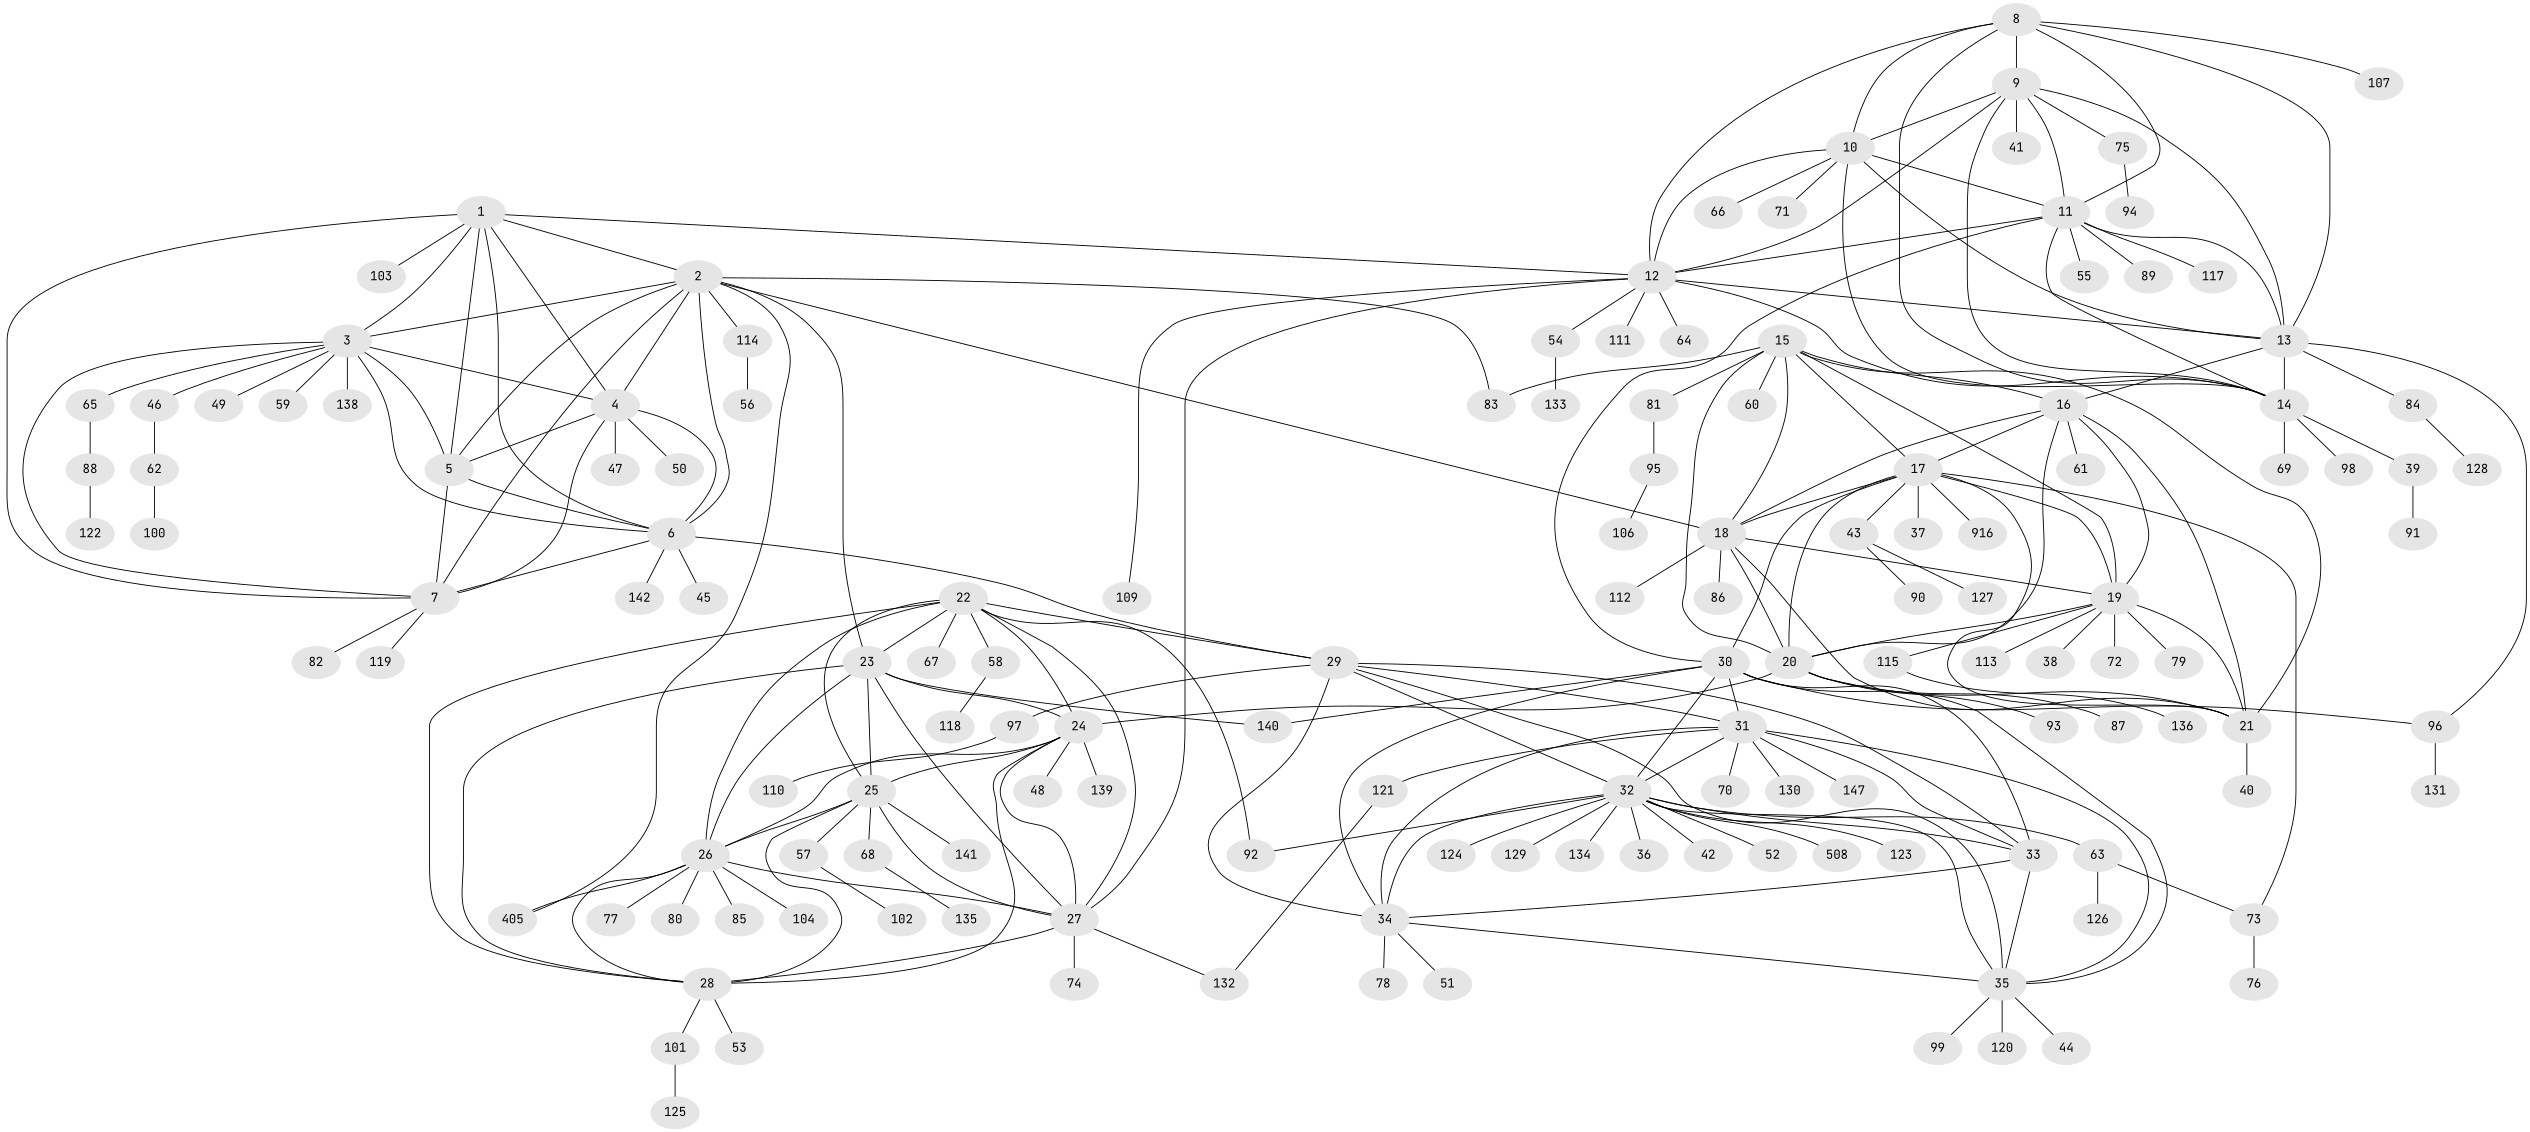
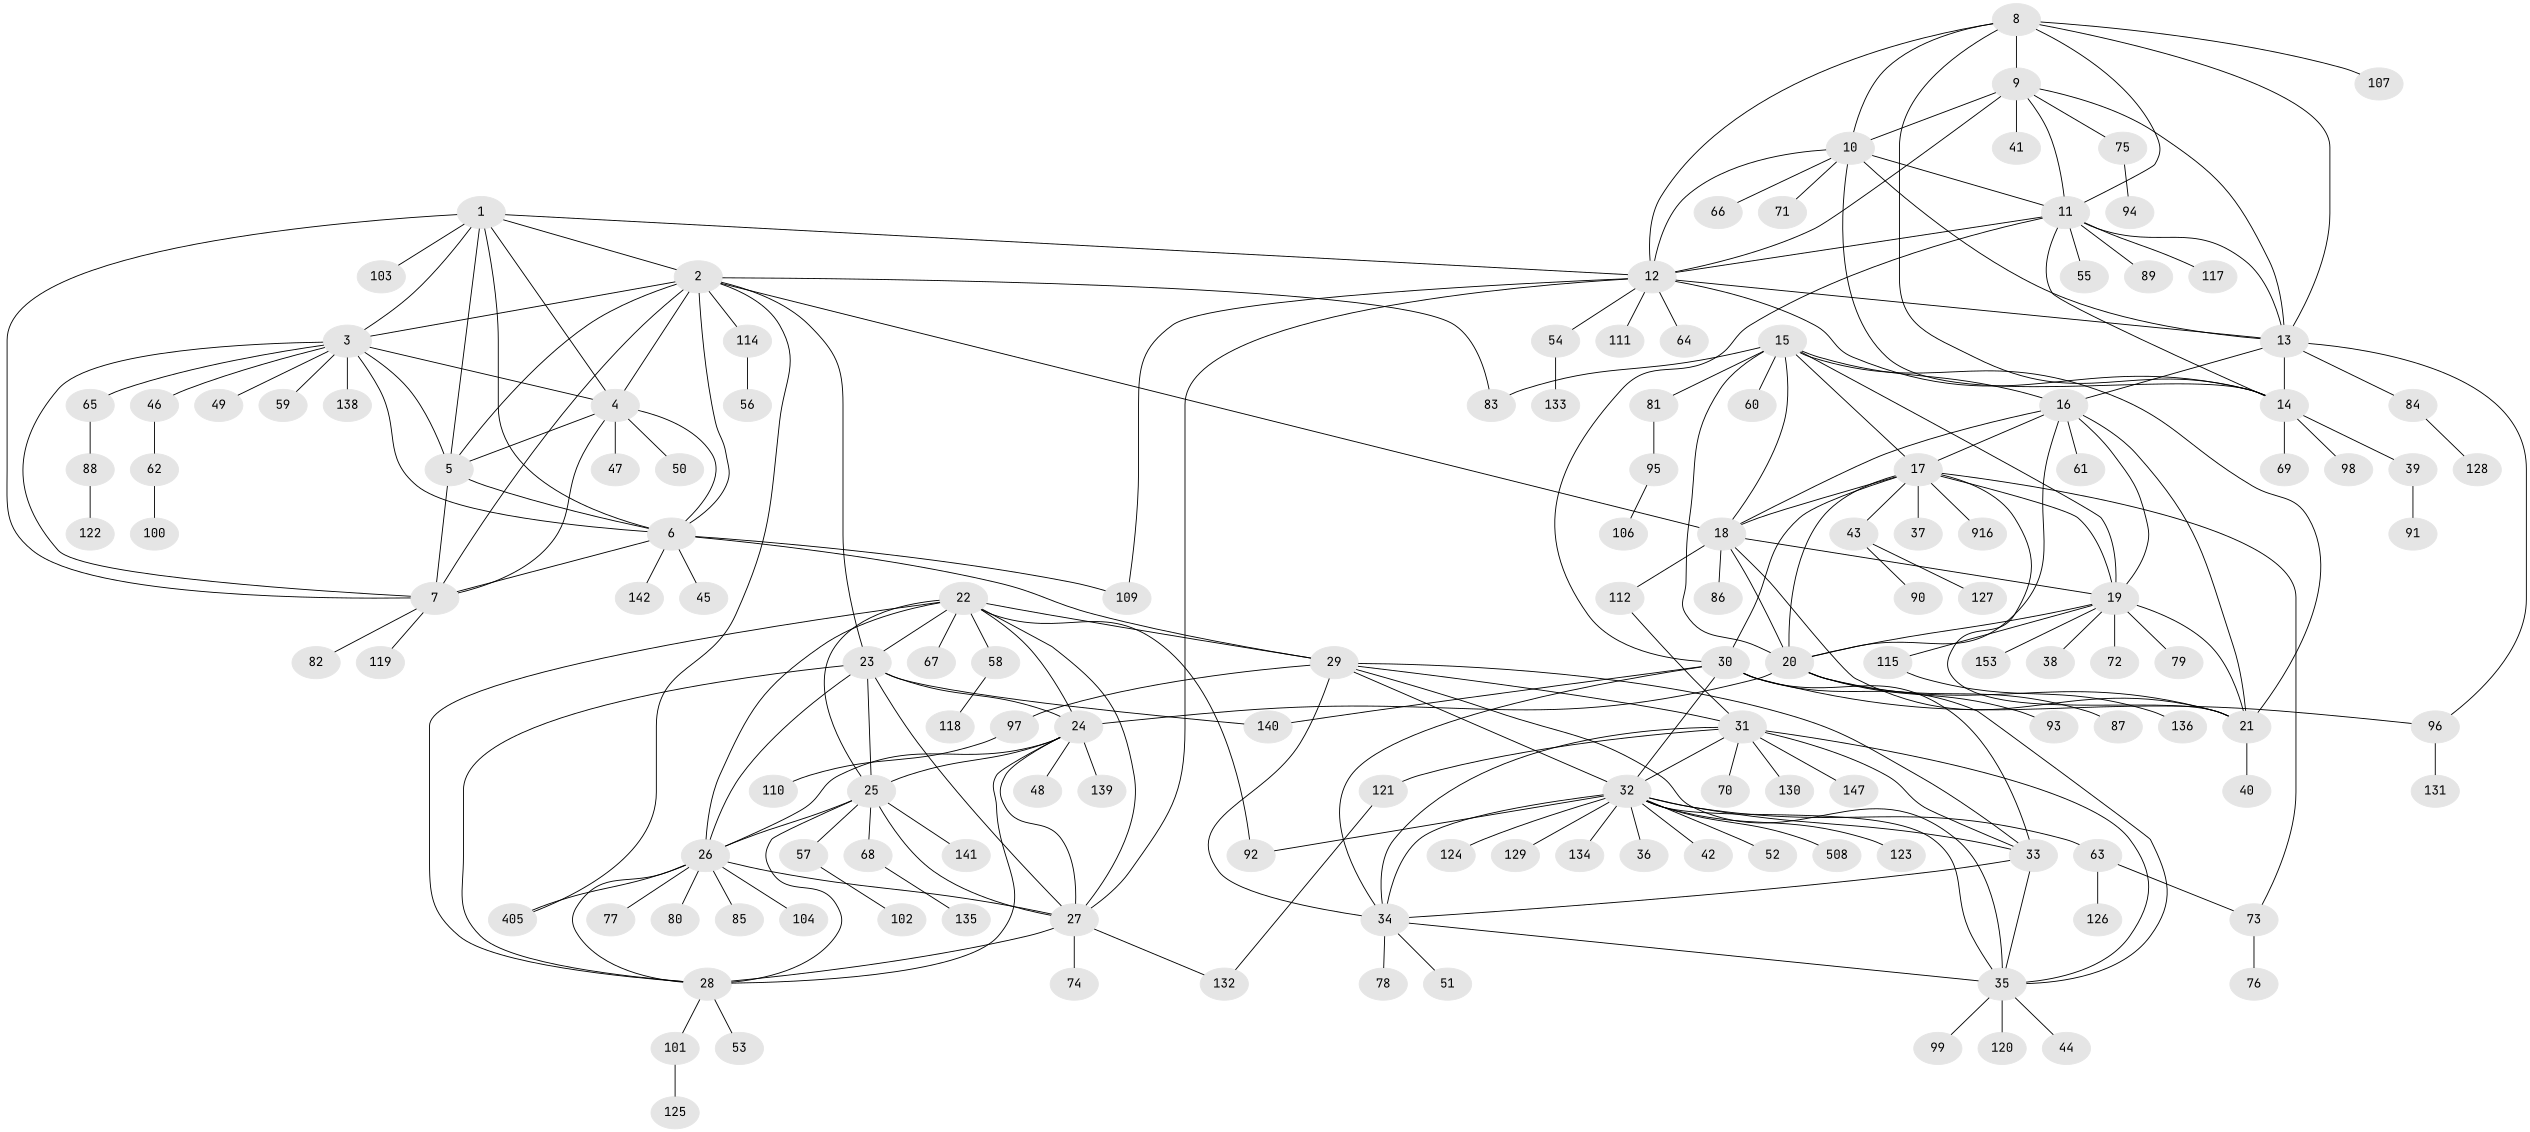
(2000, 350) -> none
none -> (902, 556)
(1986, 663) -> (1986, 663)
(1734, 695) -> (1667, 651)
